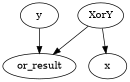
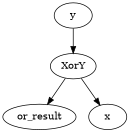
(39, 37) -> (73, 37)
